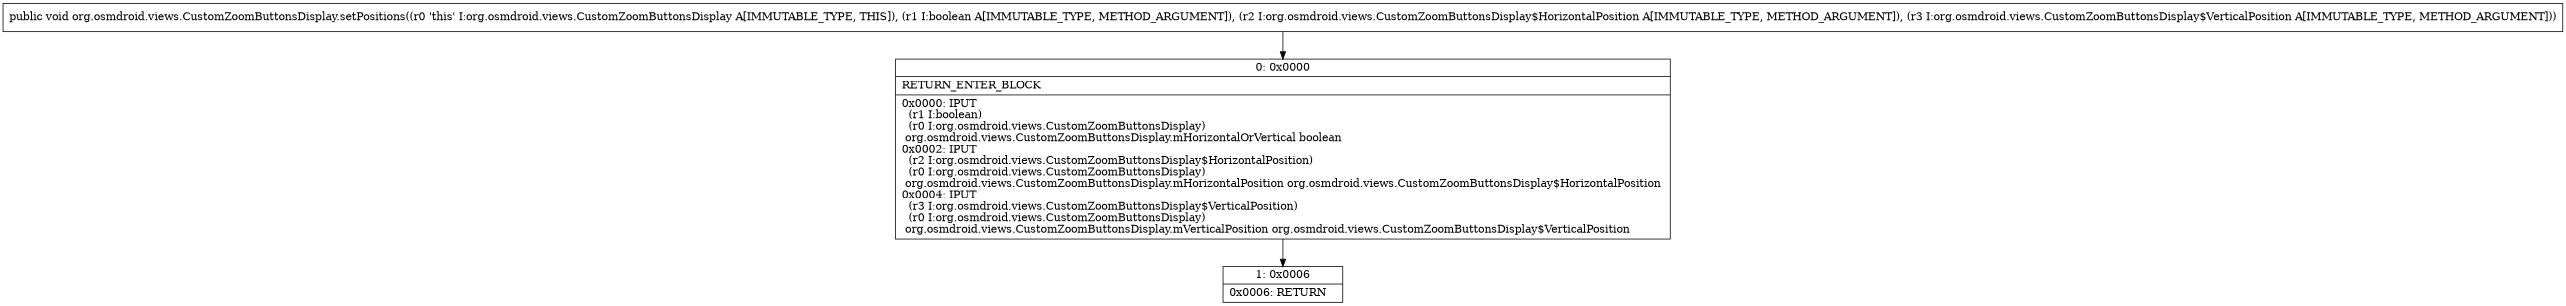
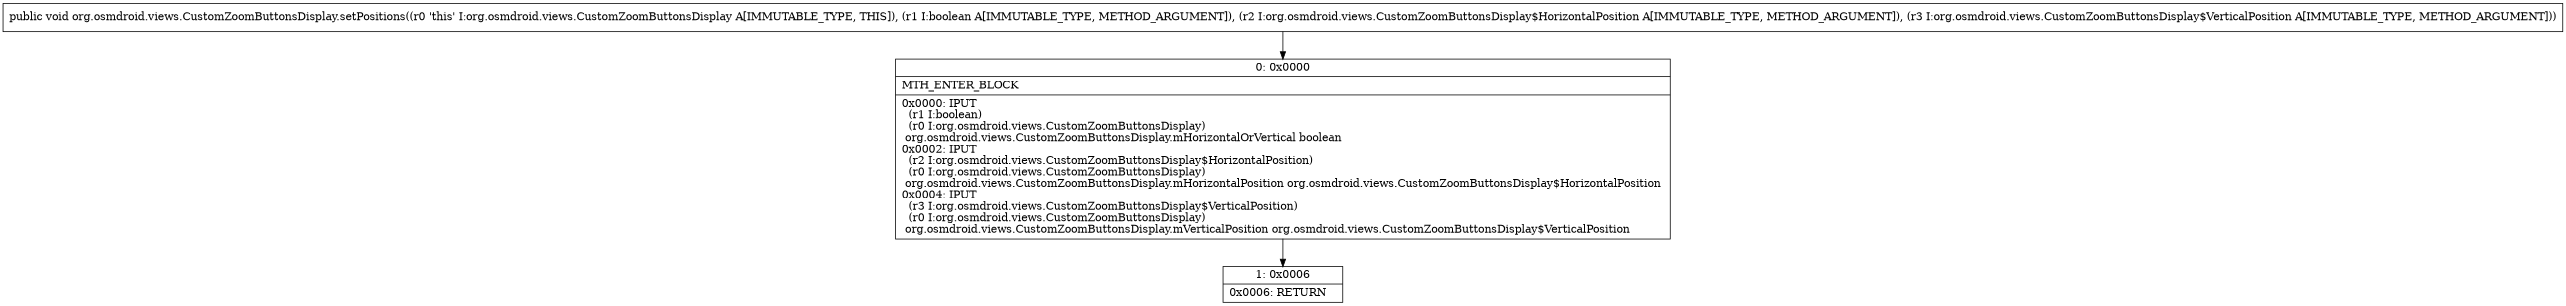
(971, 85) -> (960, 85)
